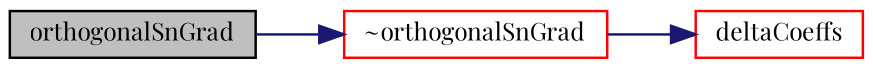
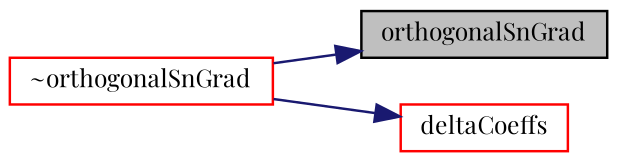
(287, 34) -> (305, 59)
